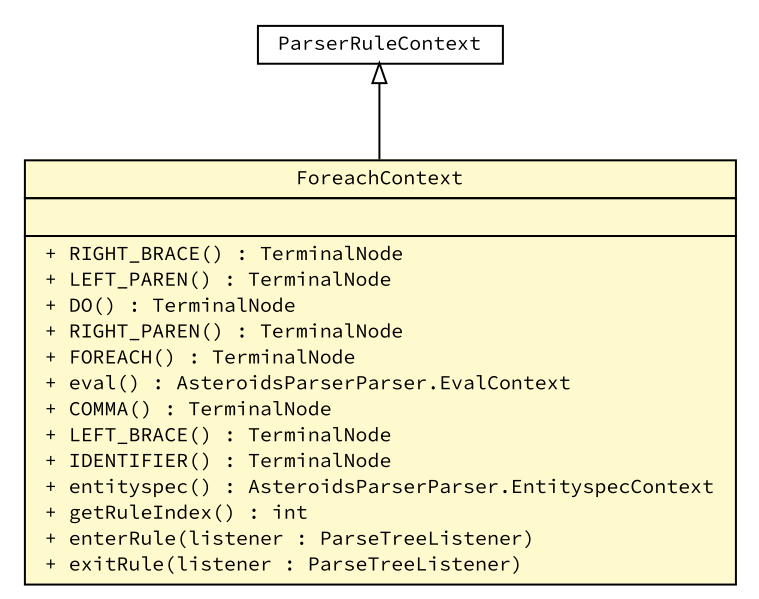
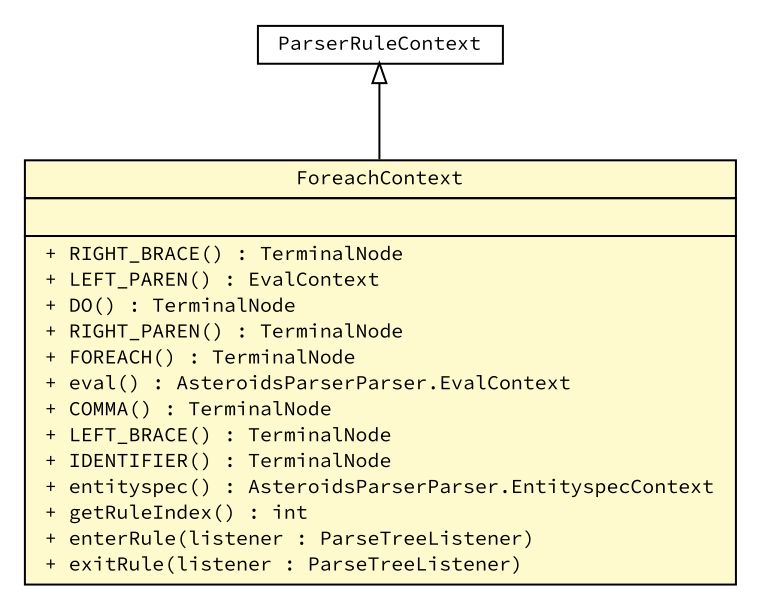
(219, 280) -> (213, 280)
